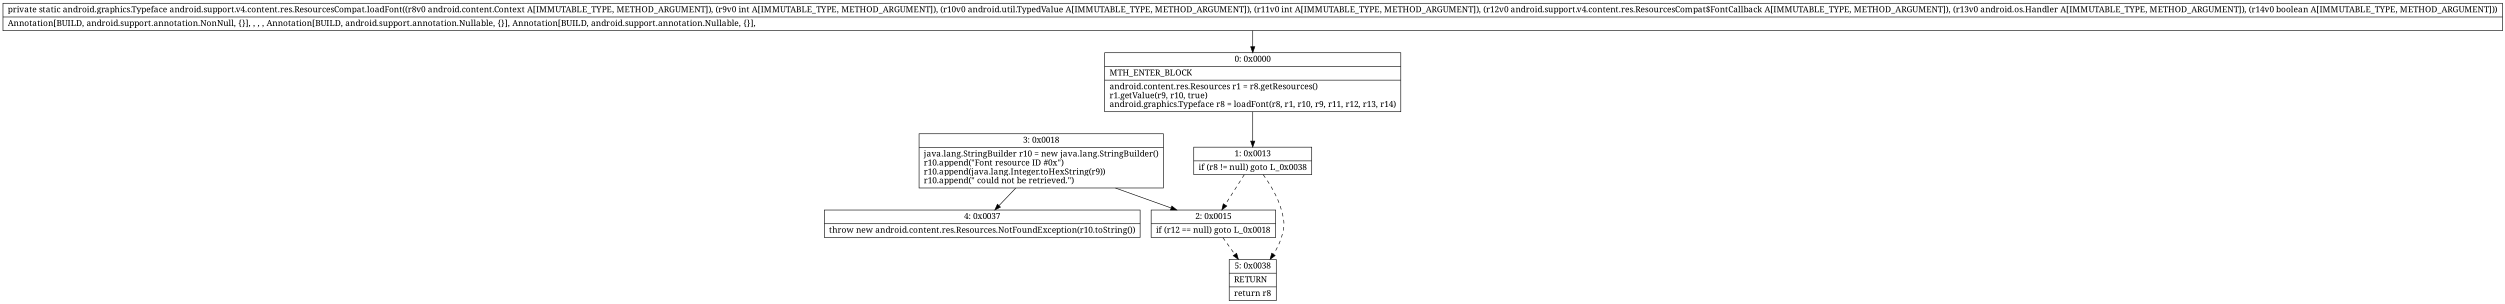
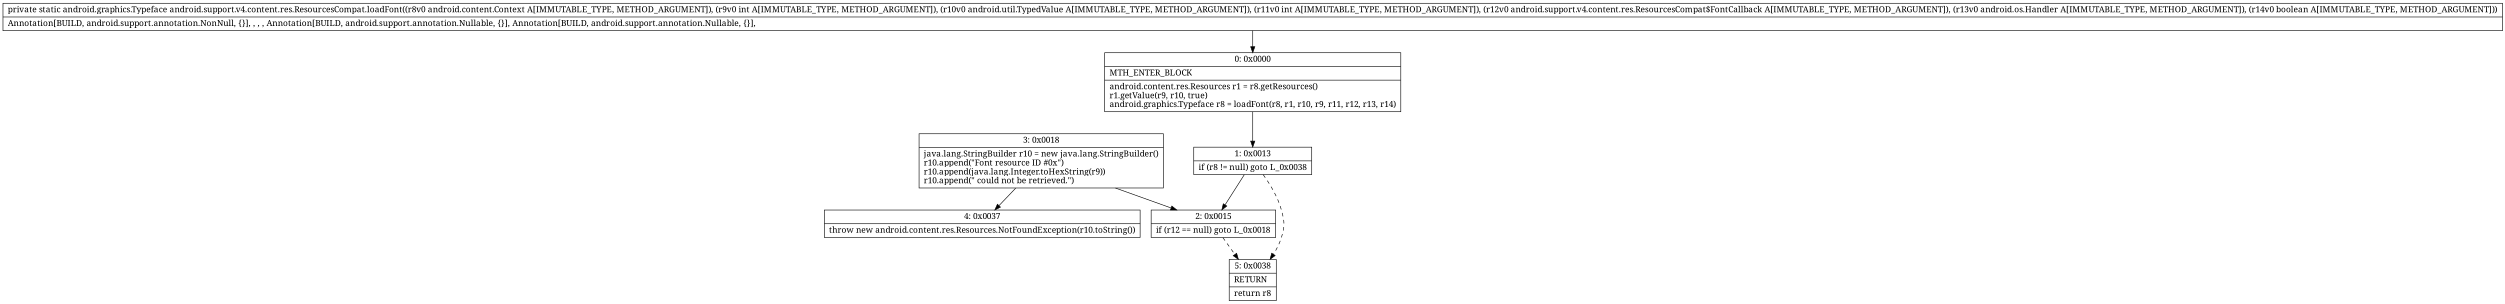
(1235, 190) -> (1235, 190)
